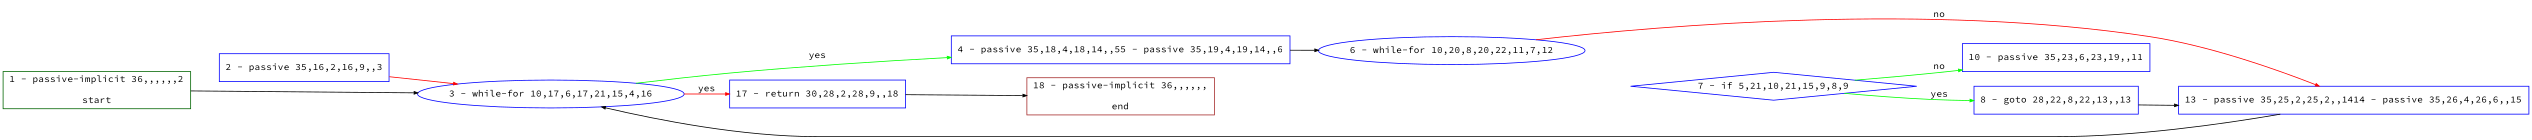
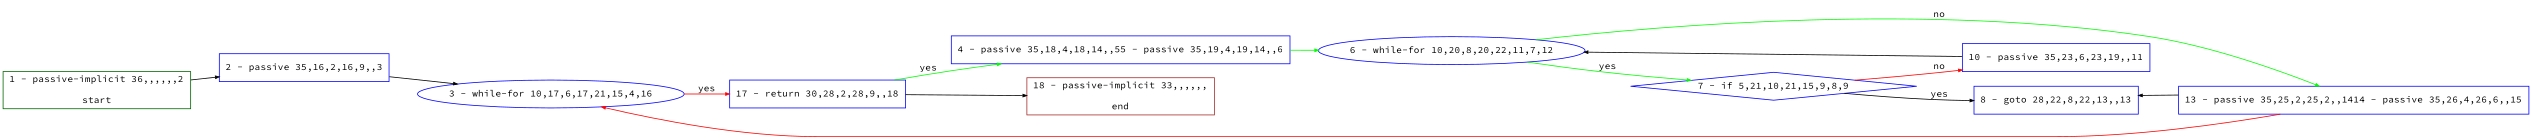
(1929, 20) -> (1929, 20)
(1302, 50) -> (1302, 50)
none -> (1775, 54)
(791, 68) -> (946, 72)
none -> (1607, 72)
(1907, 76) -> (1907, 76)
(421, 80) -> (421, 80)
(302, 92) -> (203, 79)
(1121, 96) -> (1121, 96)
(1907, 98) -> (1907, 98)
(2156, 105) -> (2160, 95)
(1442, 137) -> (1442, 137)
